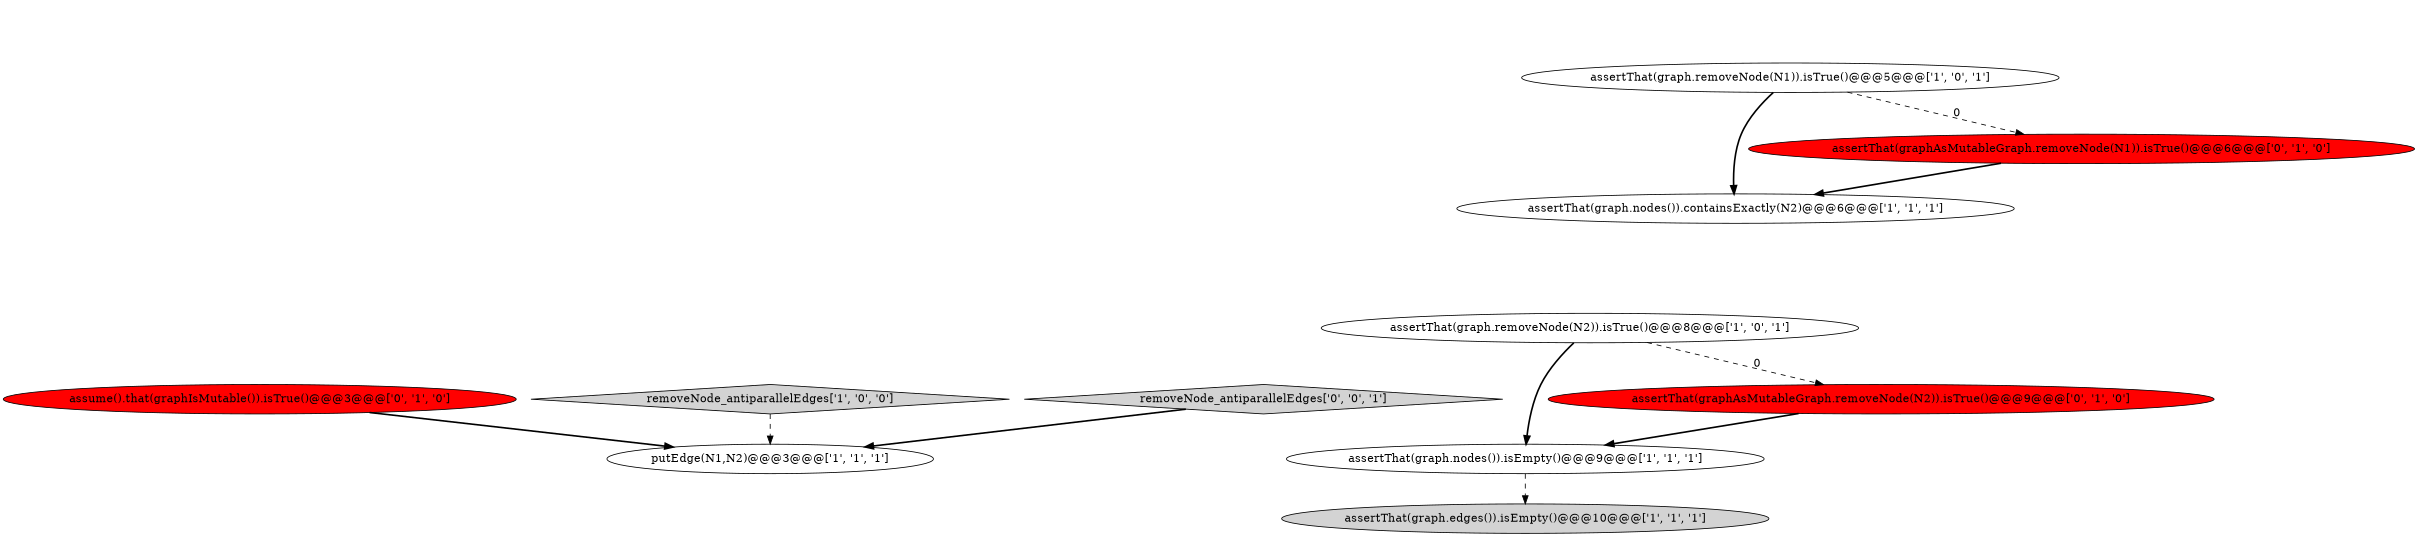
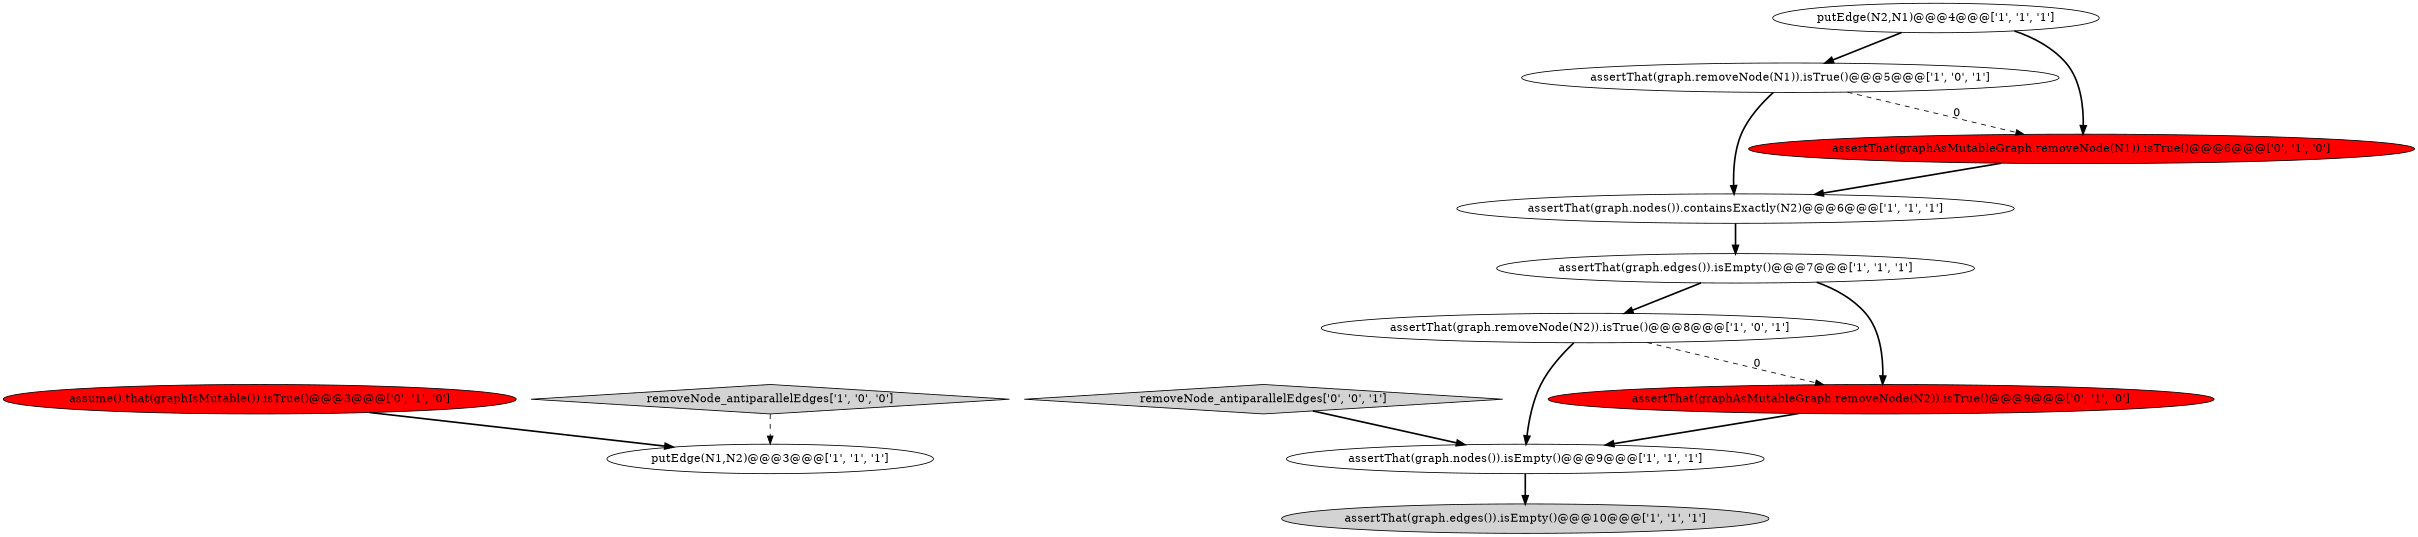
none -> (1936, 18)
none -> (1736, 268)
(1030, 428) -> (1385, 427)
(1525, 485) -> (1525, 485)
